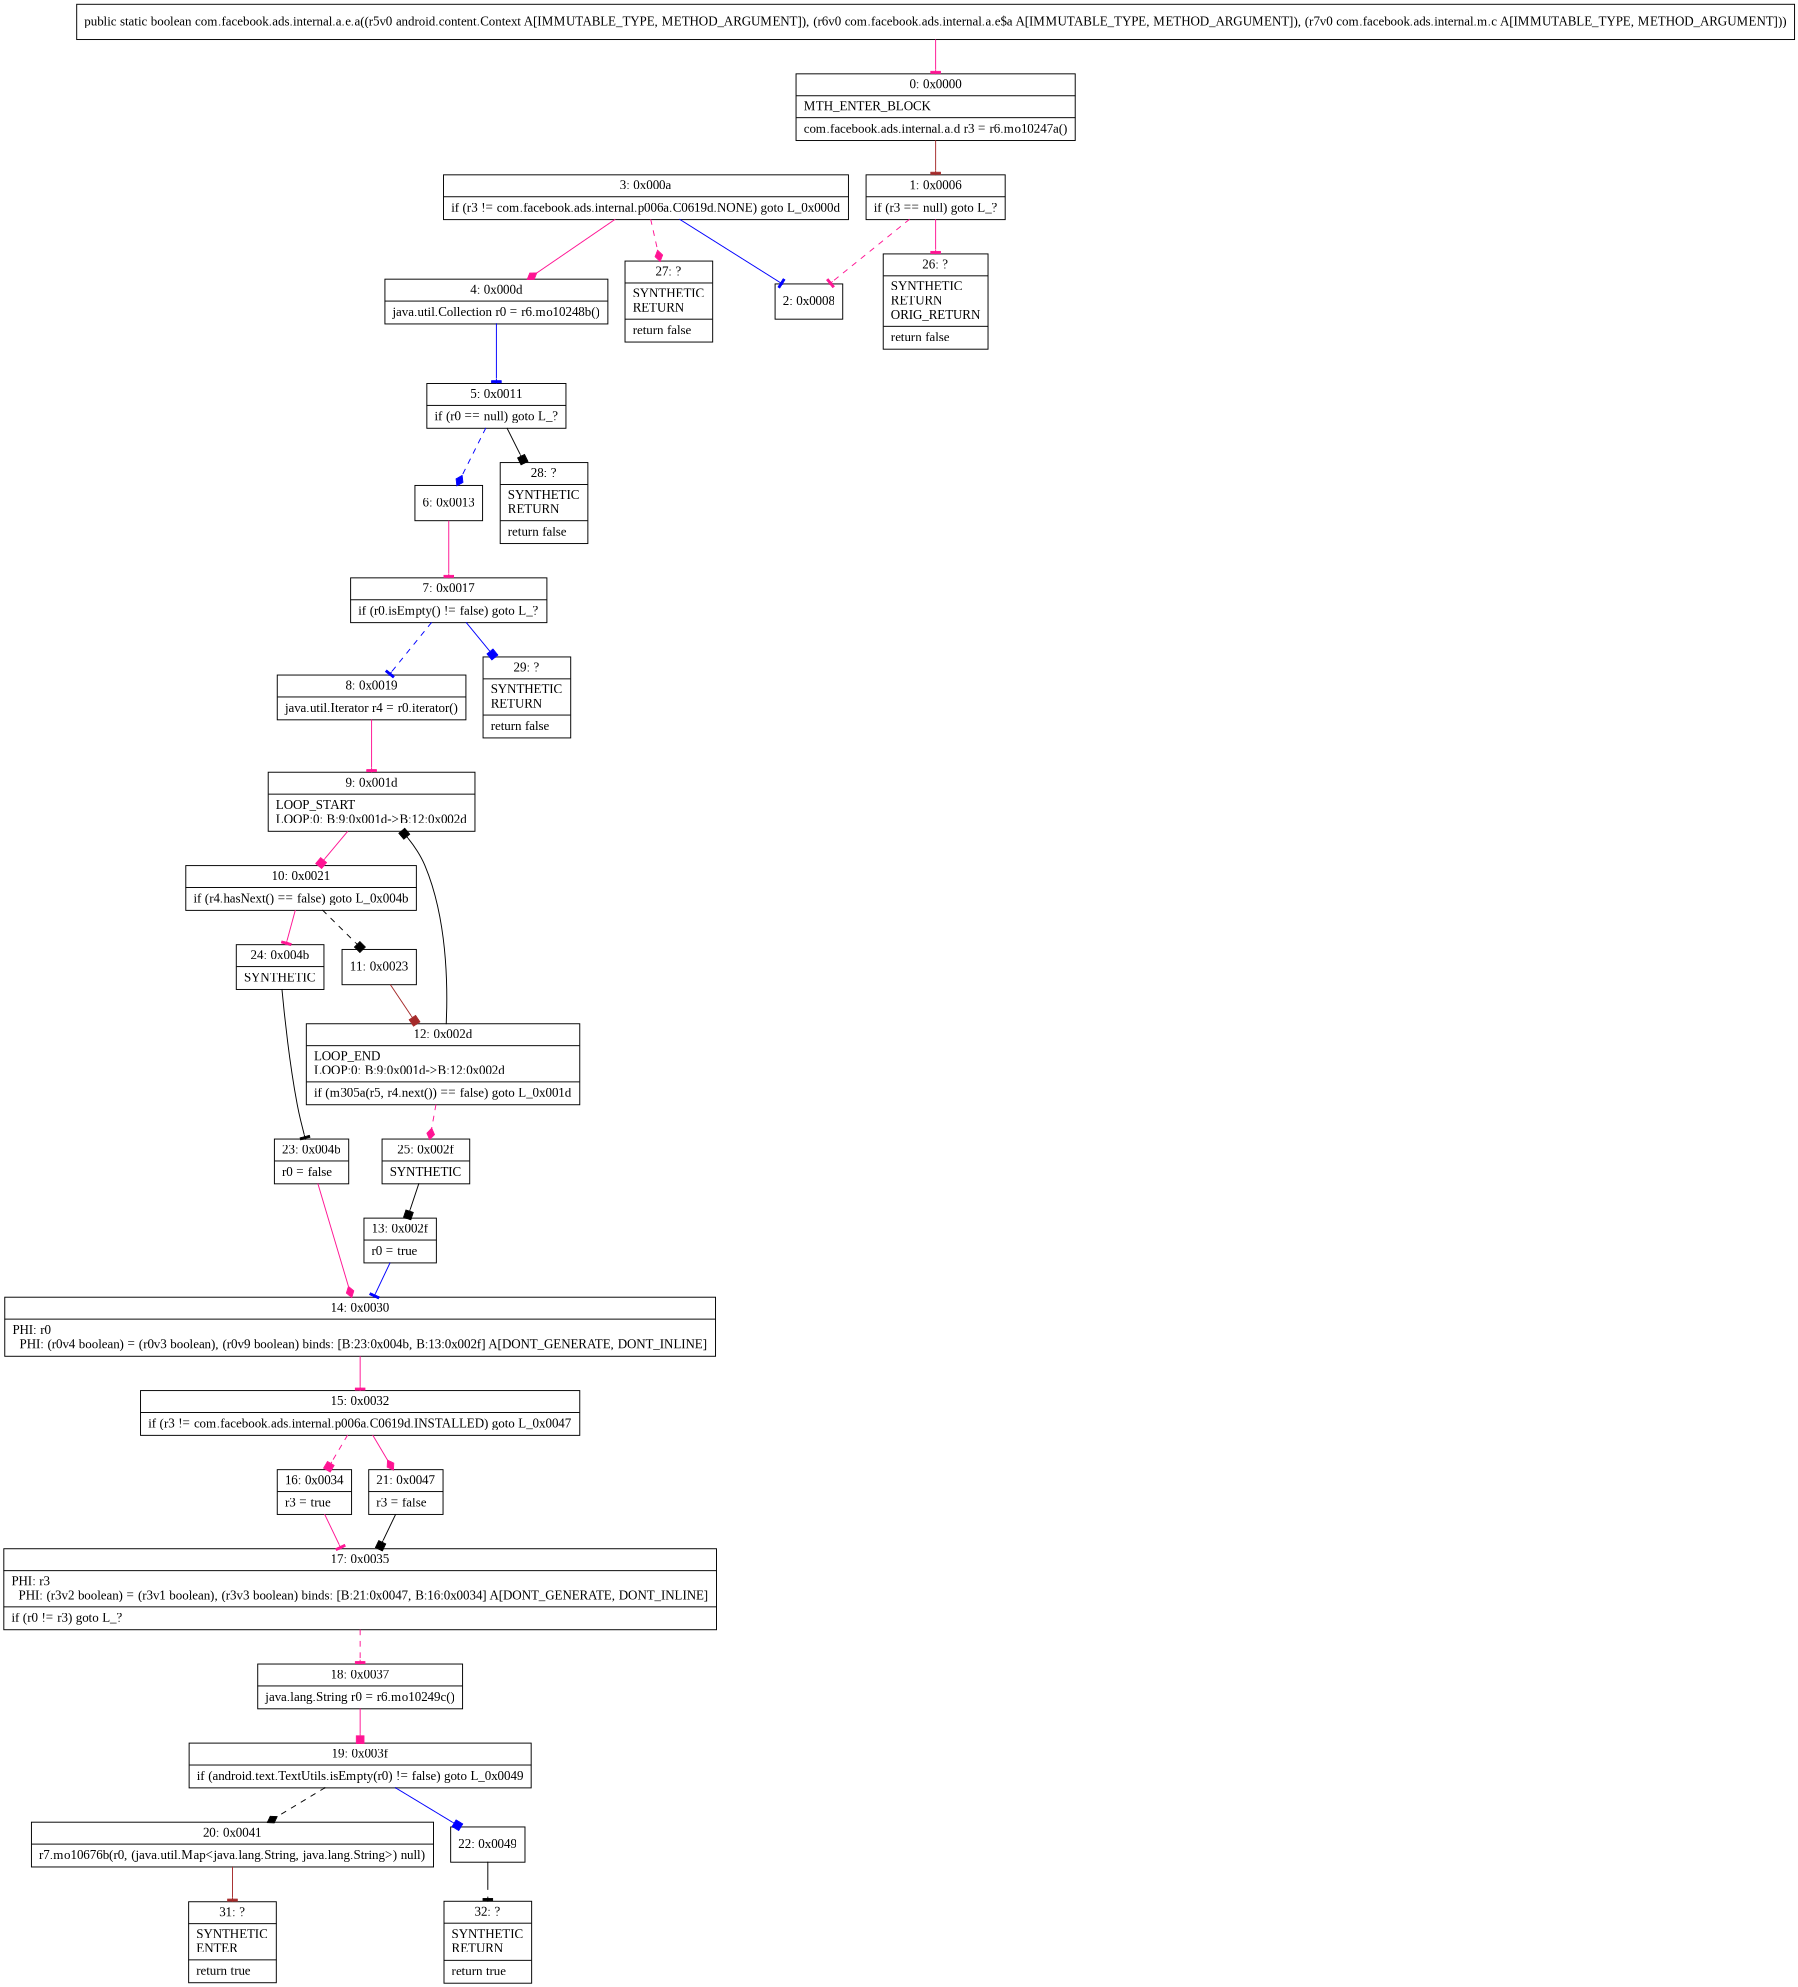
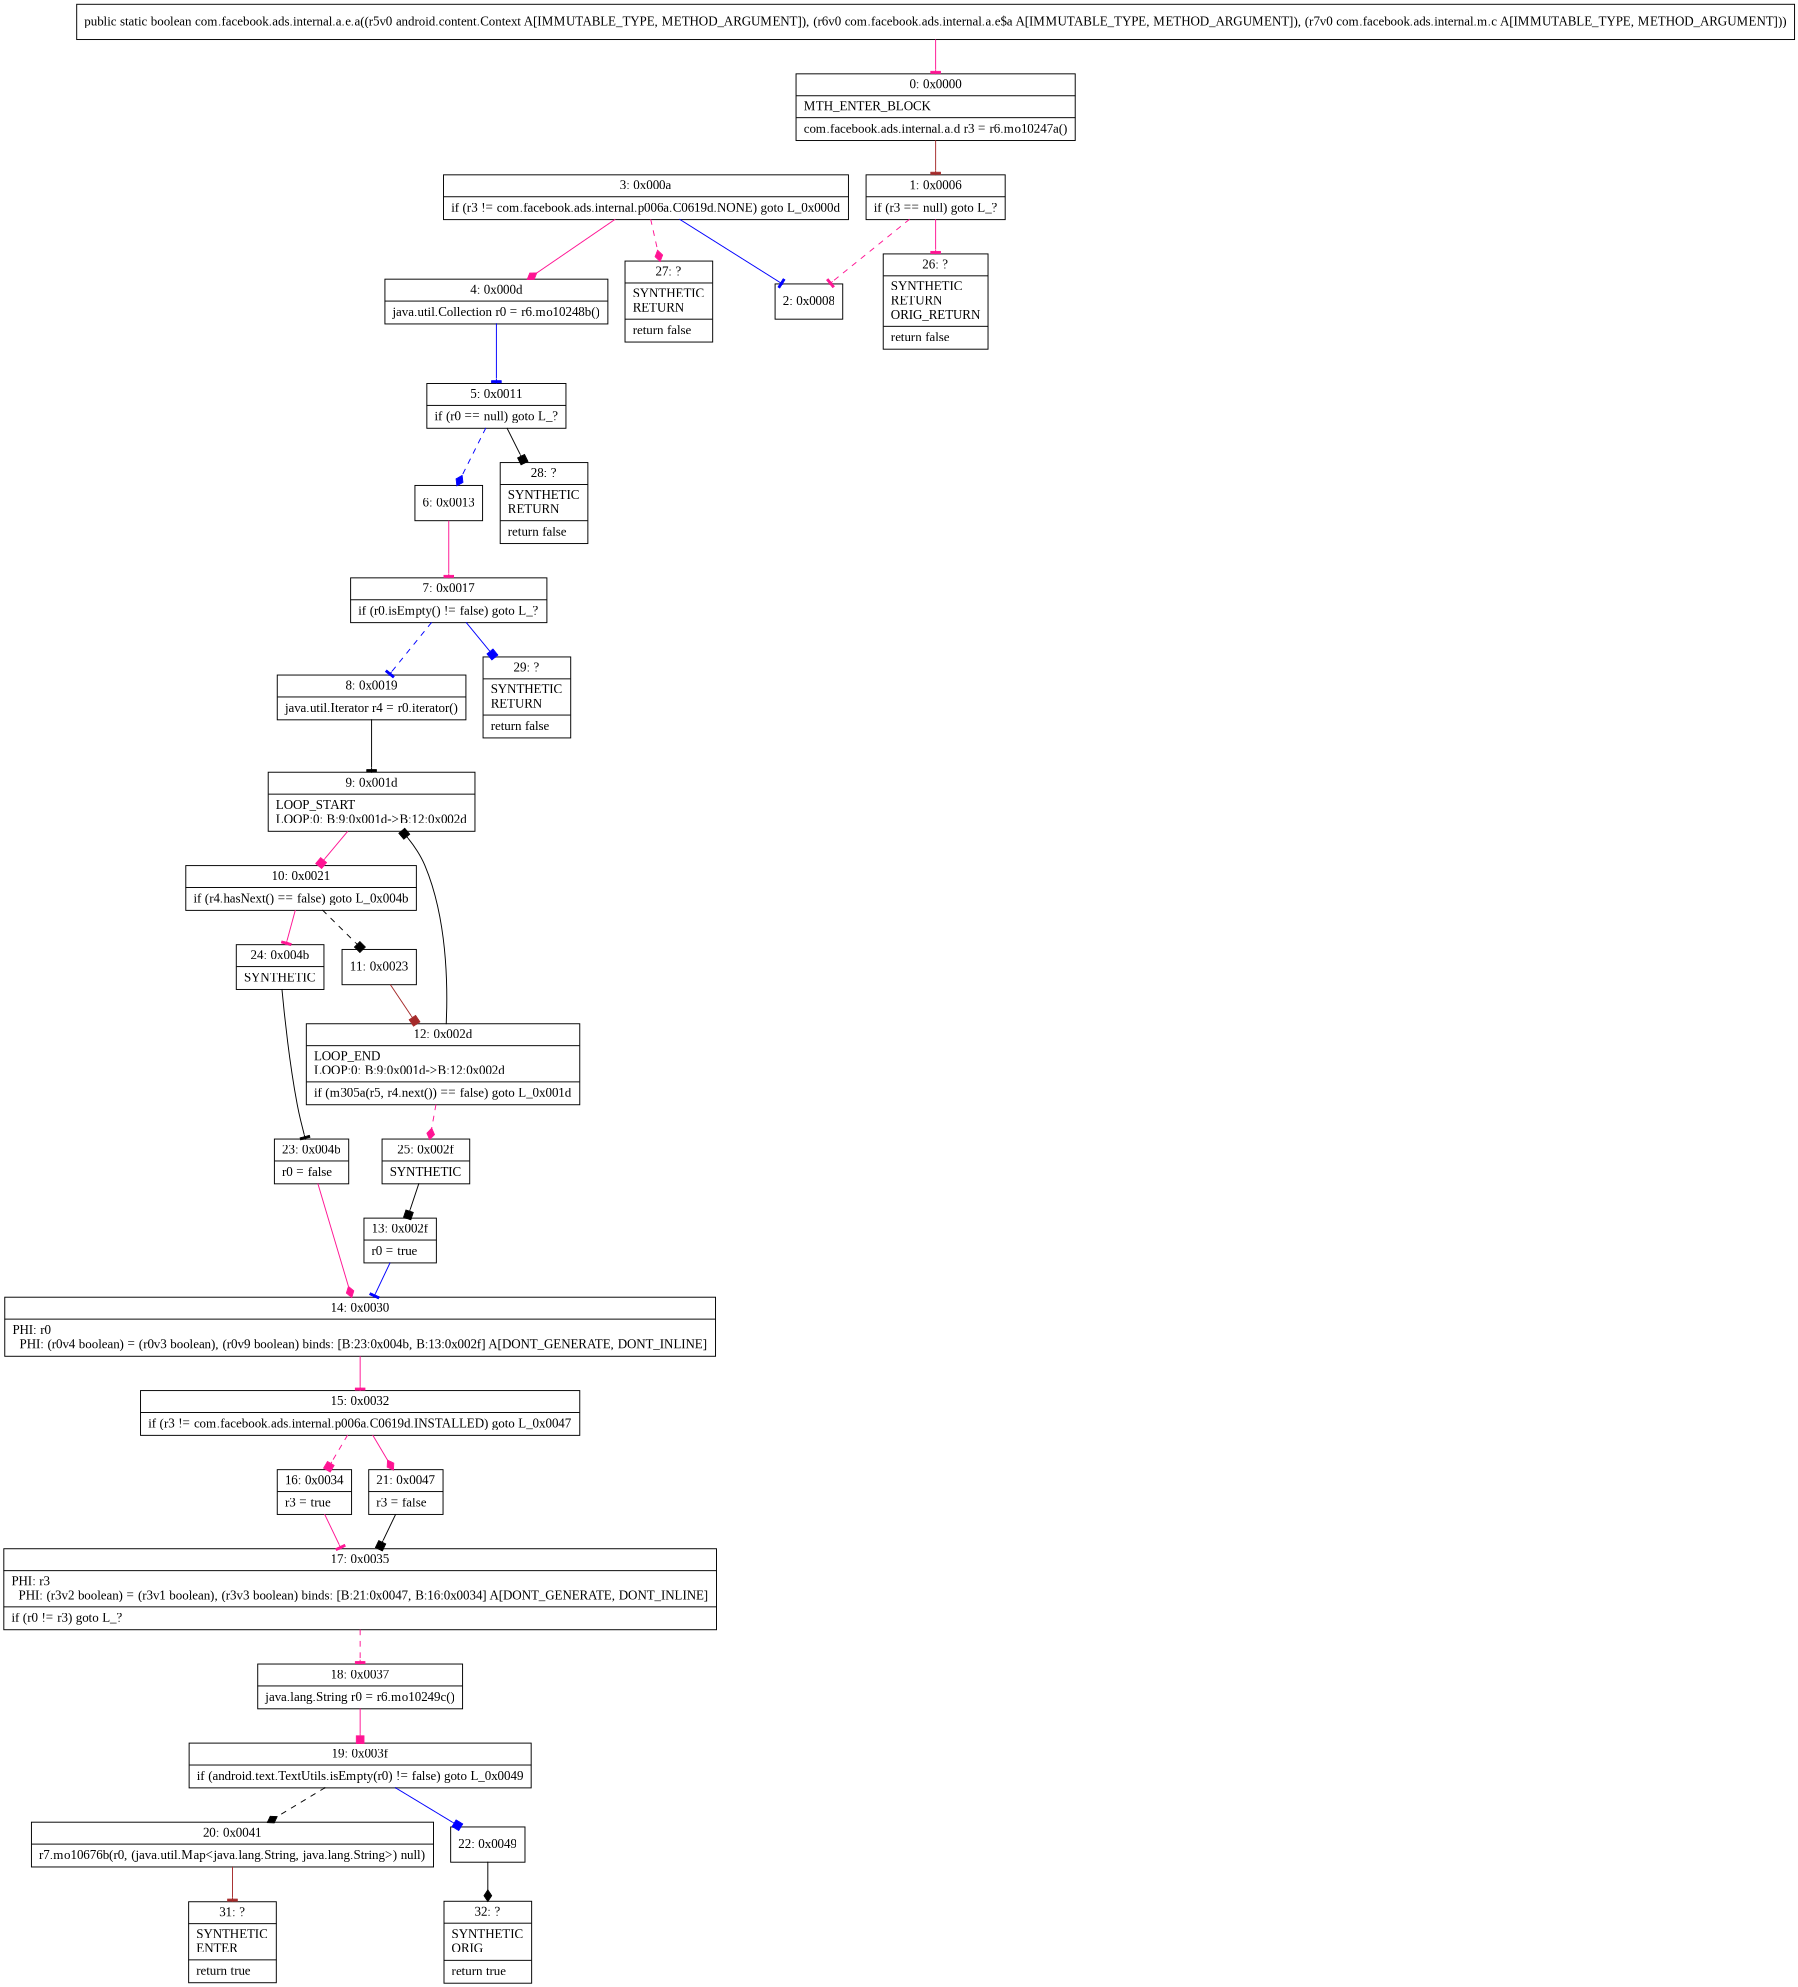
(372, 744) -> (372, 744)
(488, 1876) -> (488, 1876)
(478, 1948) -> (468, 1948)
